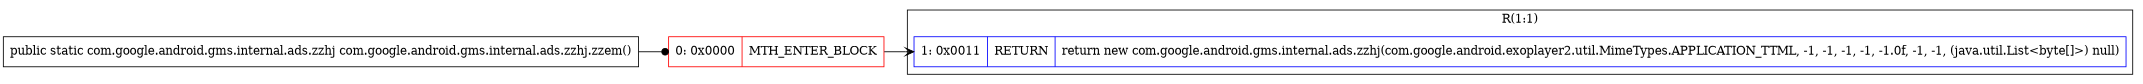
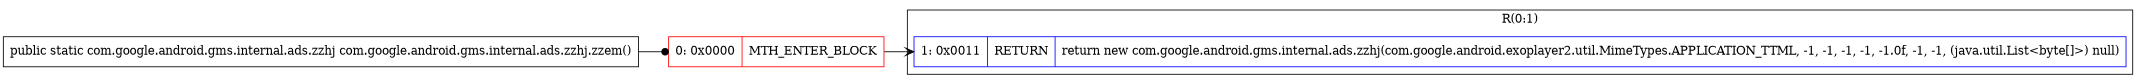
(1520, 20) -> (1520, 20)
